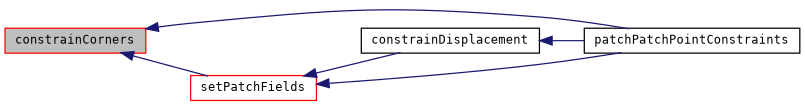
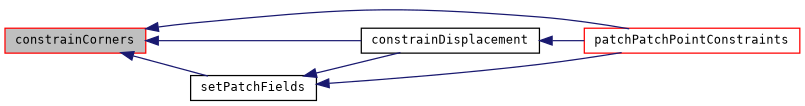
none -> (260, 41)
(692, 41) -> (692, 41)
(254, 88) -> (254, 88)
